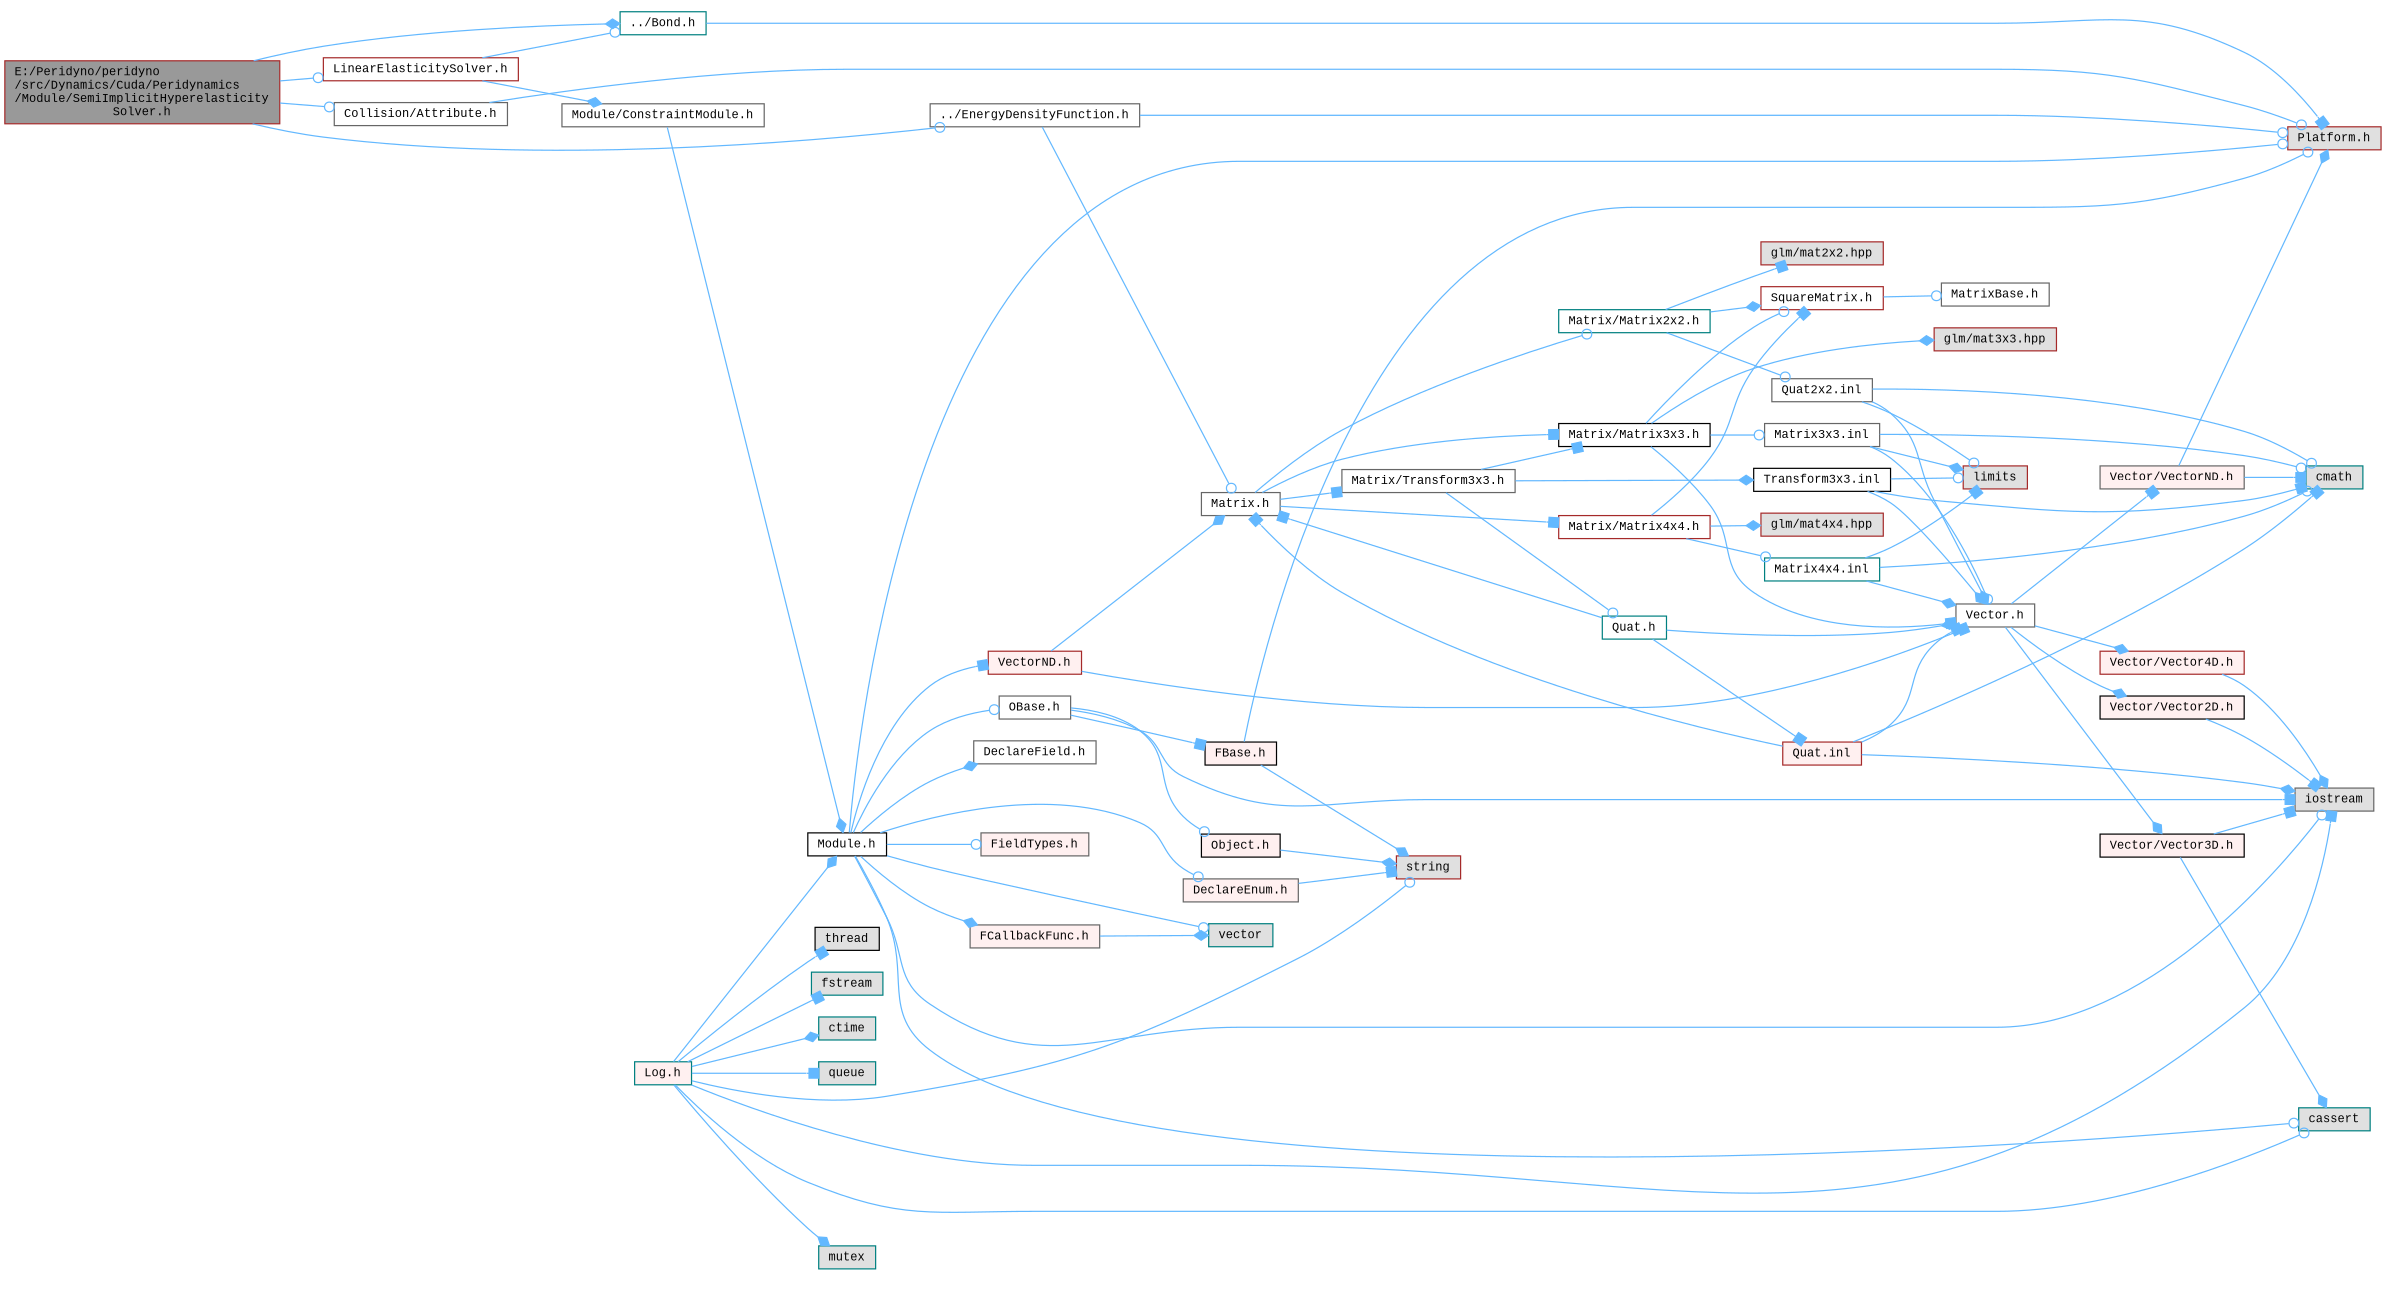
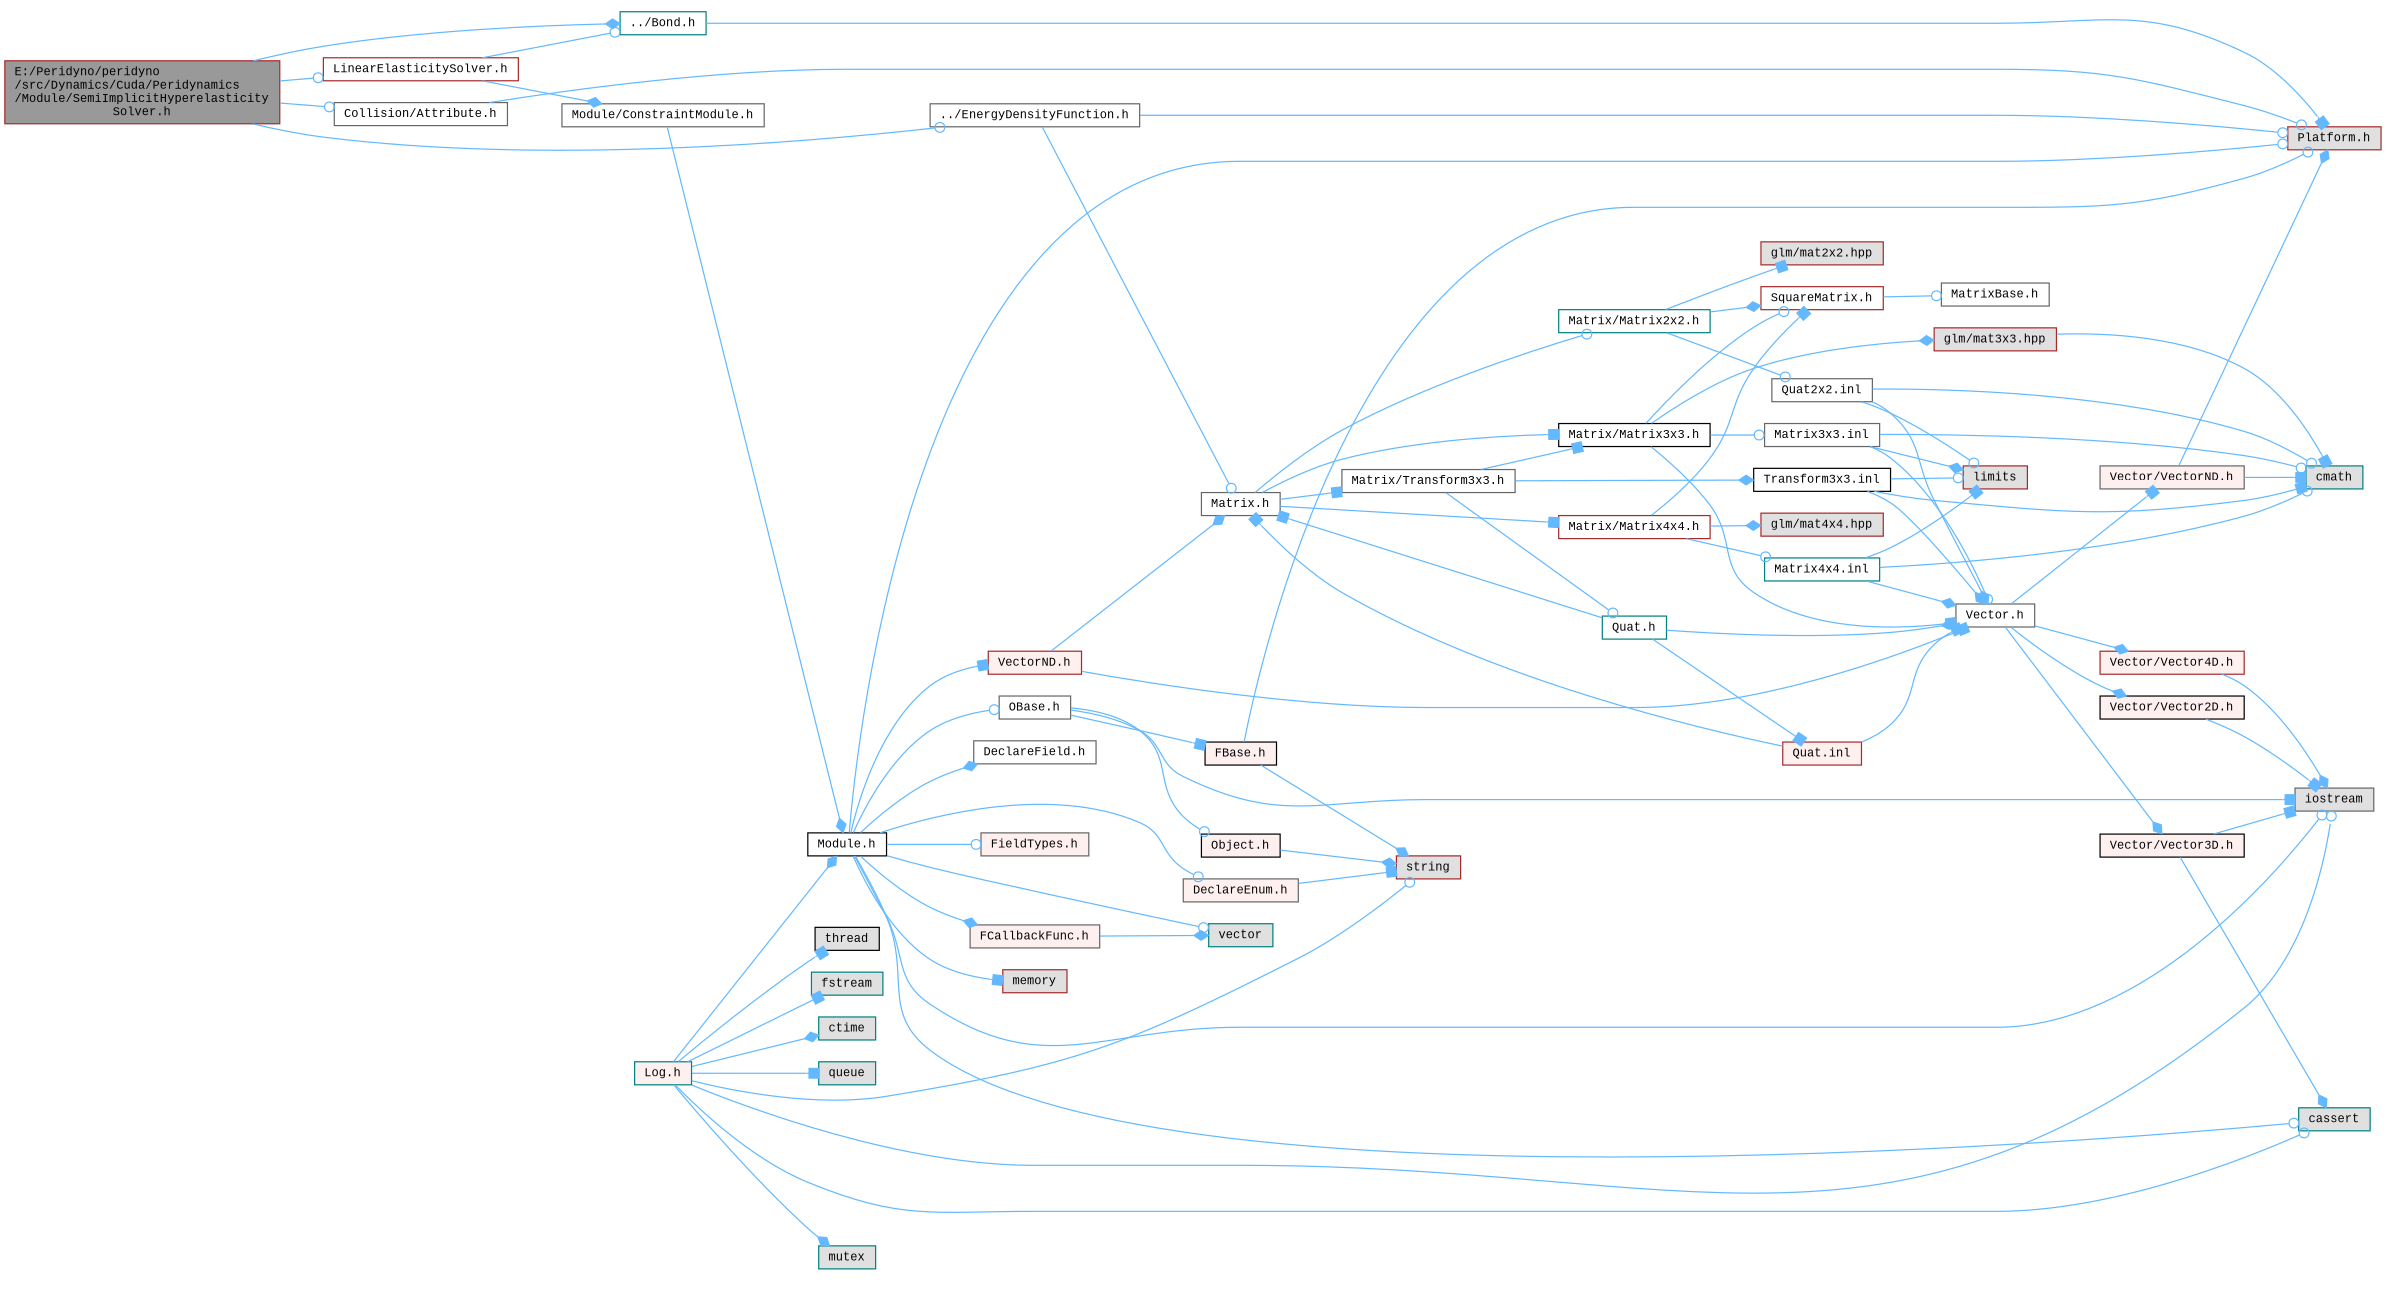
(2102, 629) -> (2210, 354)
(2071, 766) -> none
none -> (1035, 981)
(1588, 1184) -> (1588, 1184)
